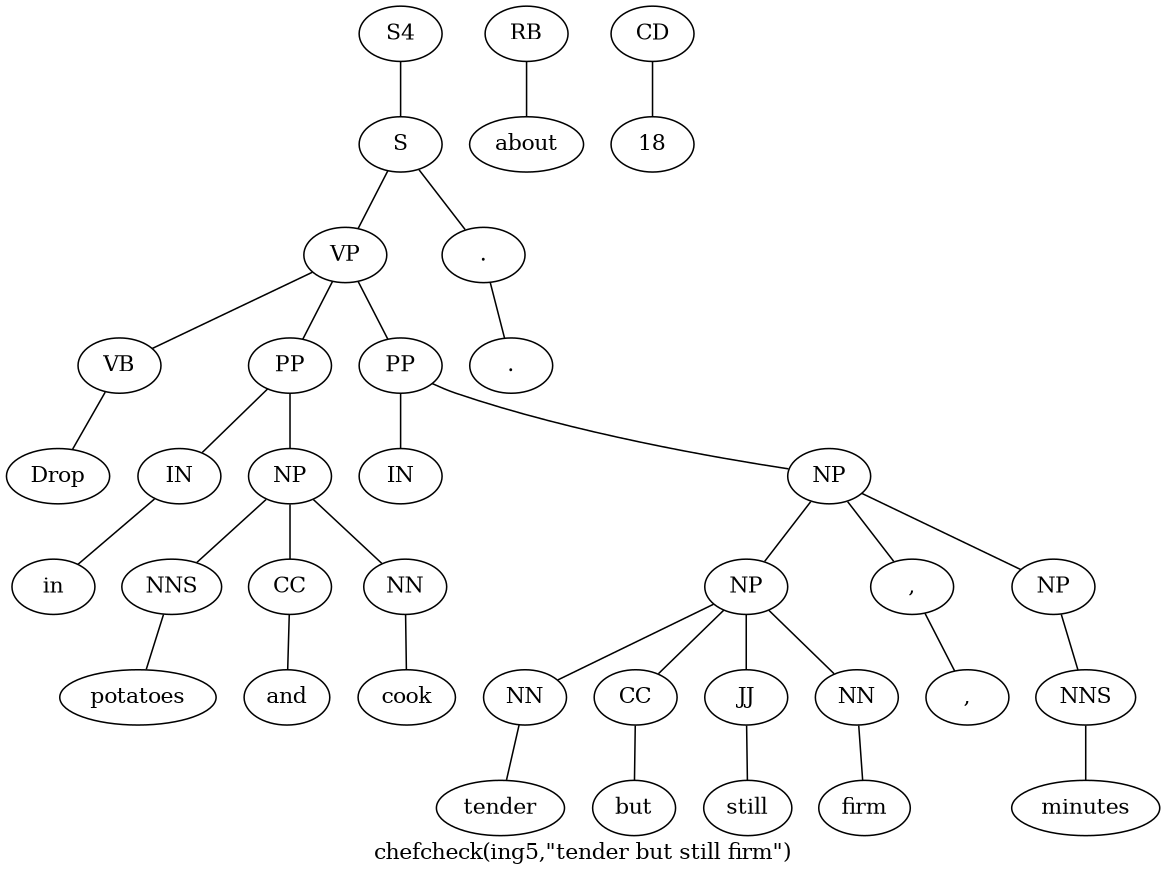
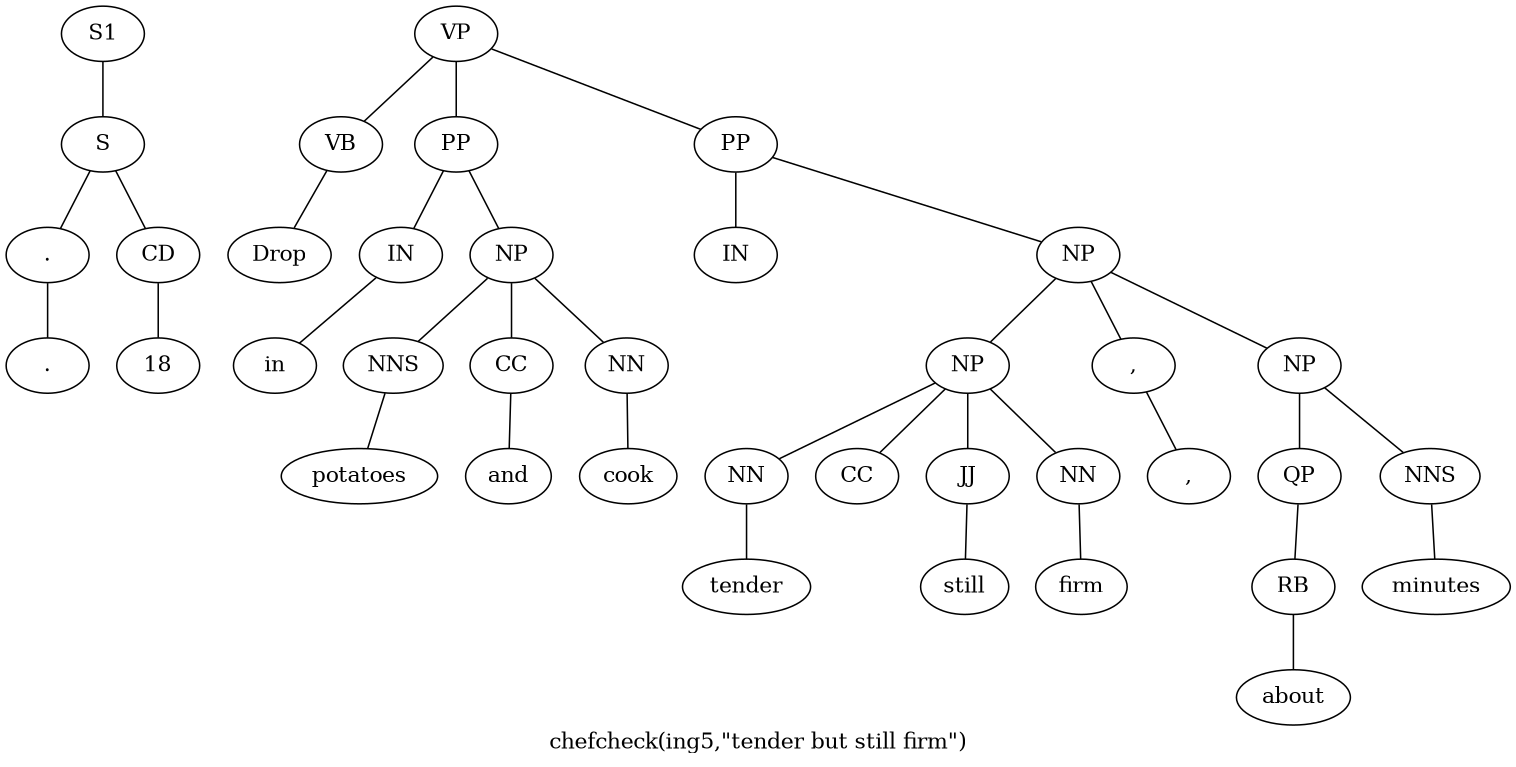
(401, 34) -> (103, 34)
(373, 200) -> (131, 200)
none -> (1300, 476)
(634, 808) -> none
